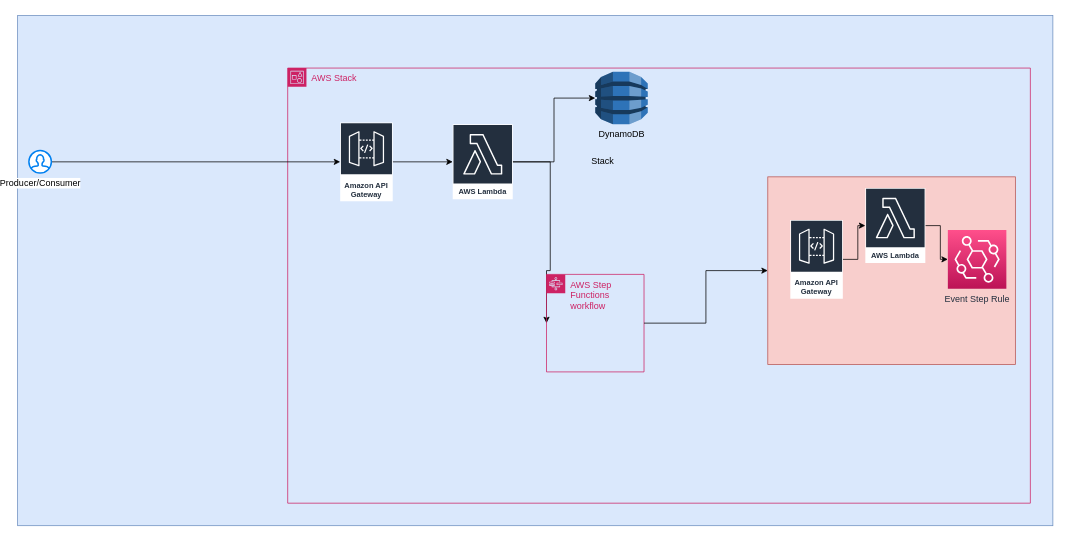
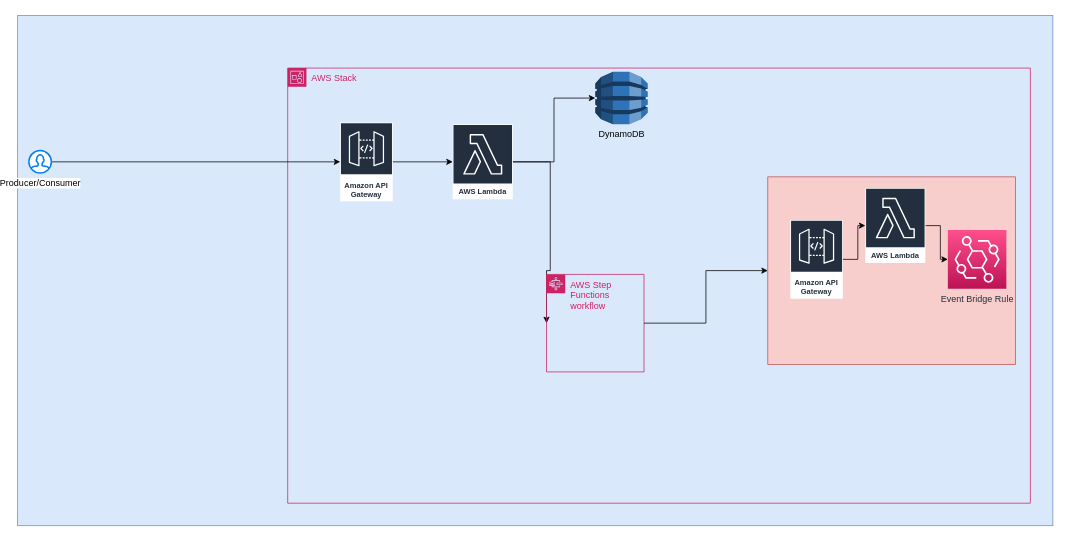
(603, 162) -> none
(977, 299) -> (977, 299)
